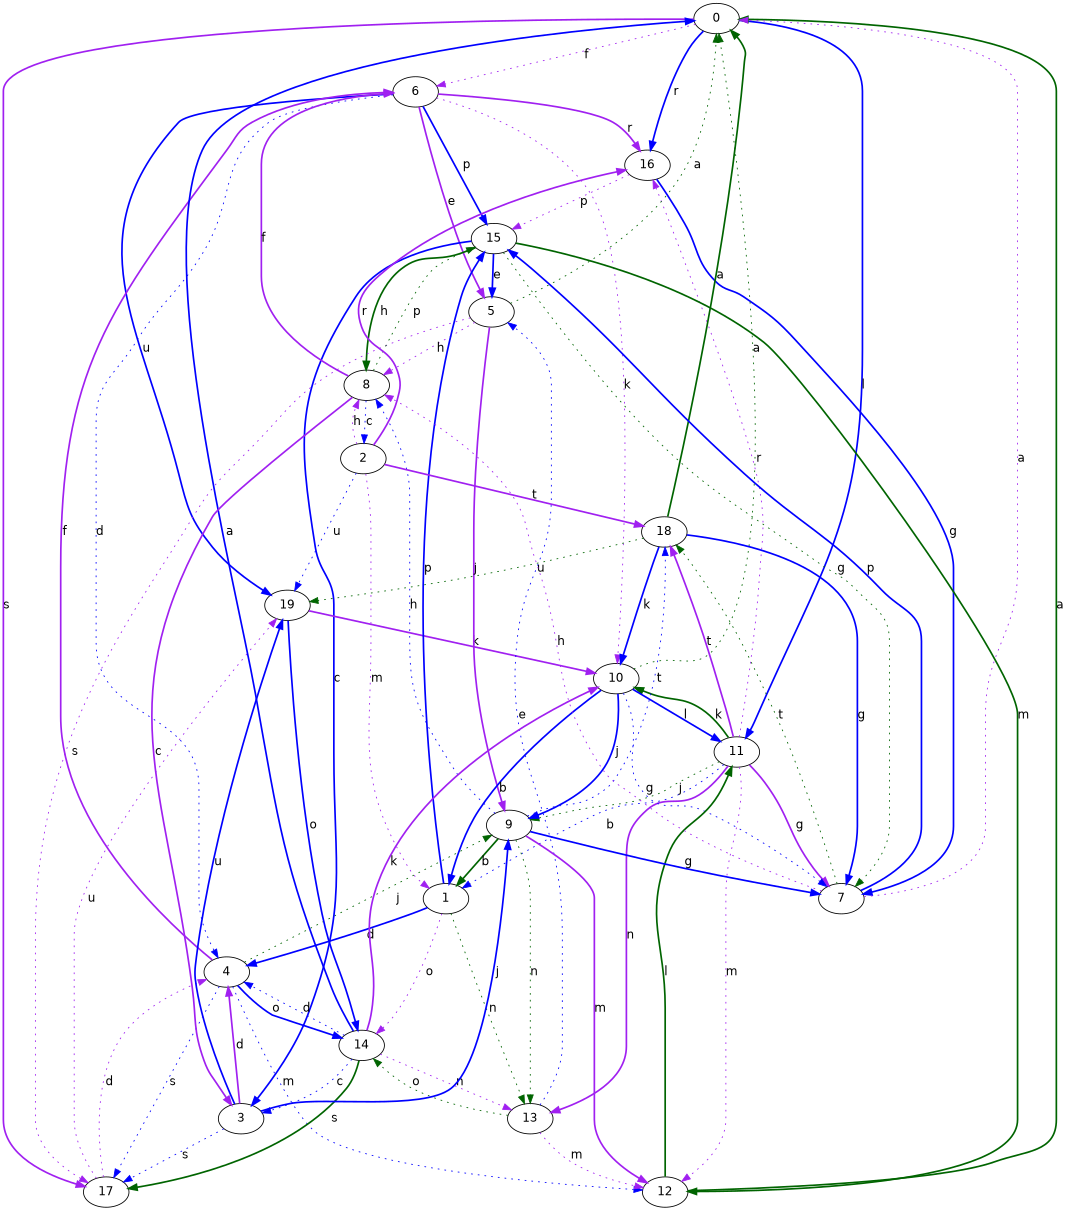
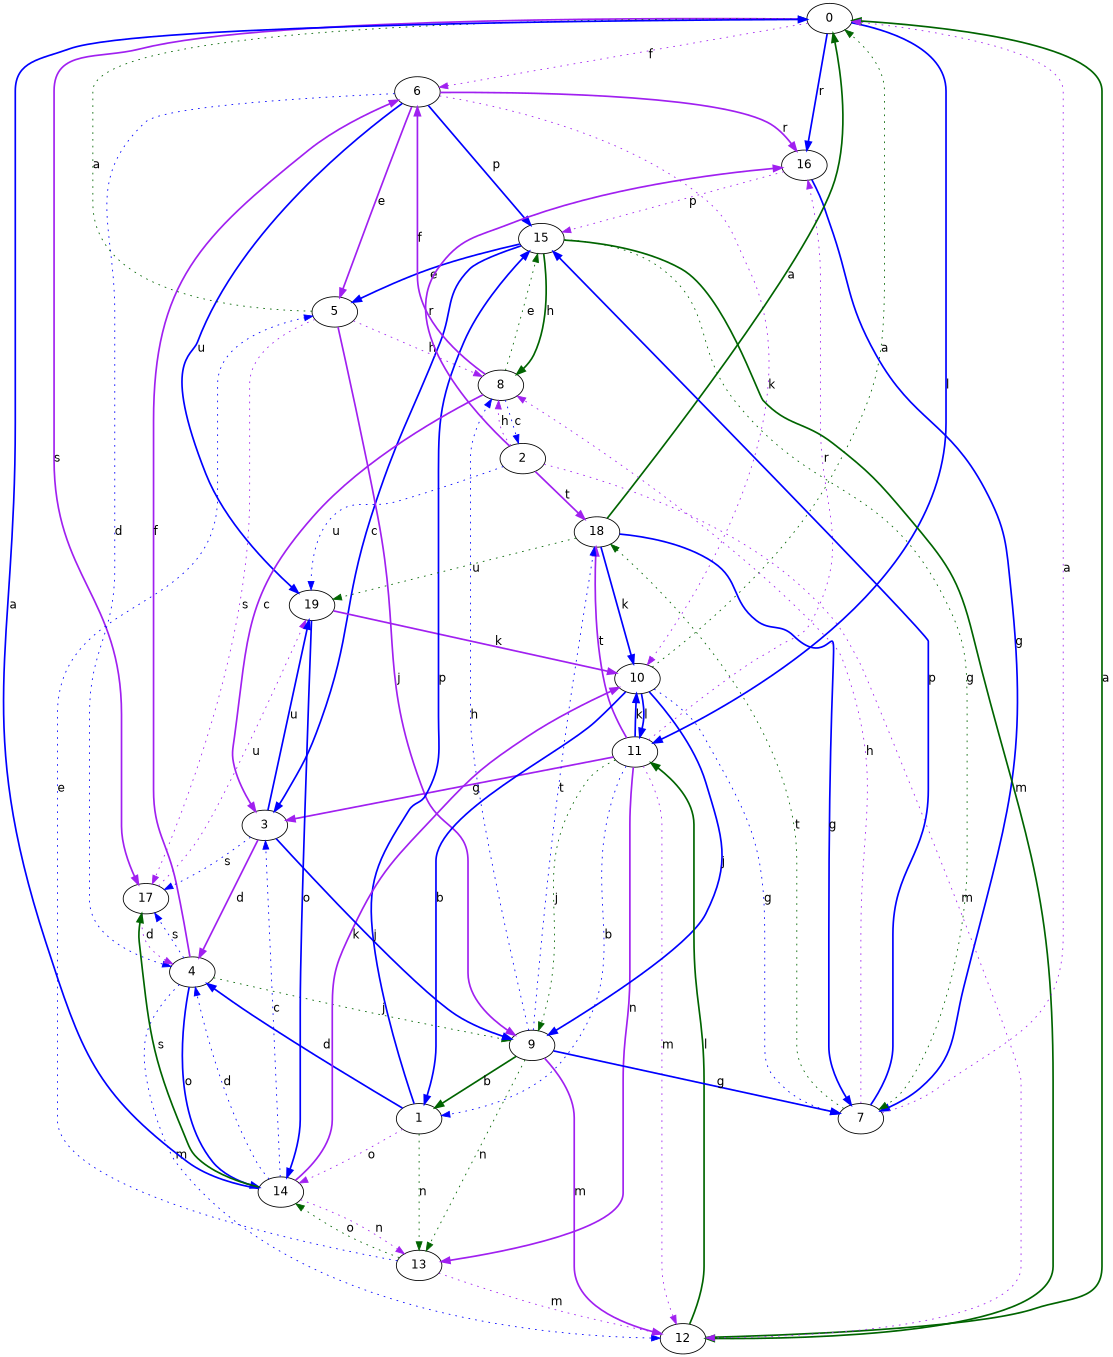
(417, 312) -> (531, 312)
(370, 685) -> (968, 931)
(692, 704) -> (635, 720)
(787, 821) -> (454, 788)
